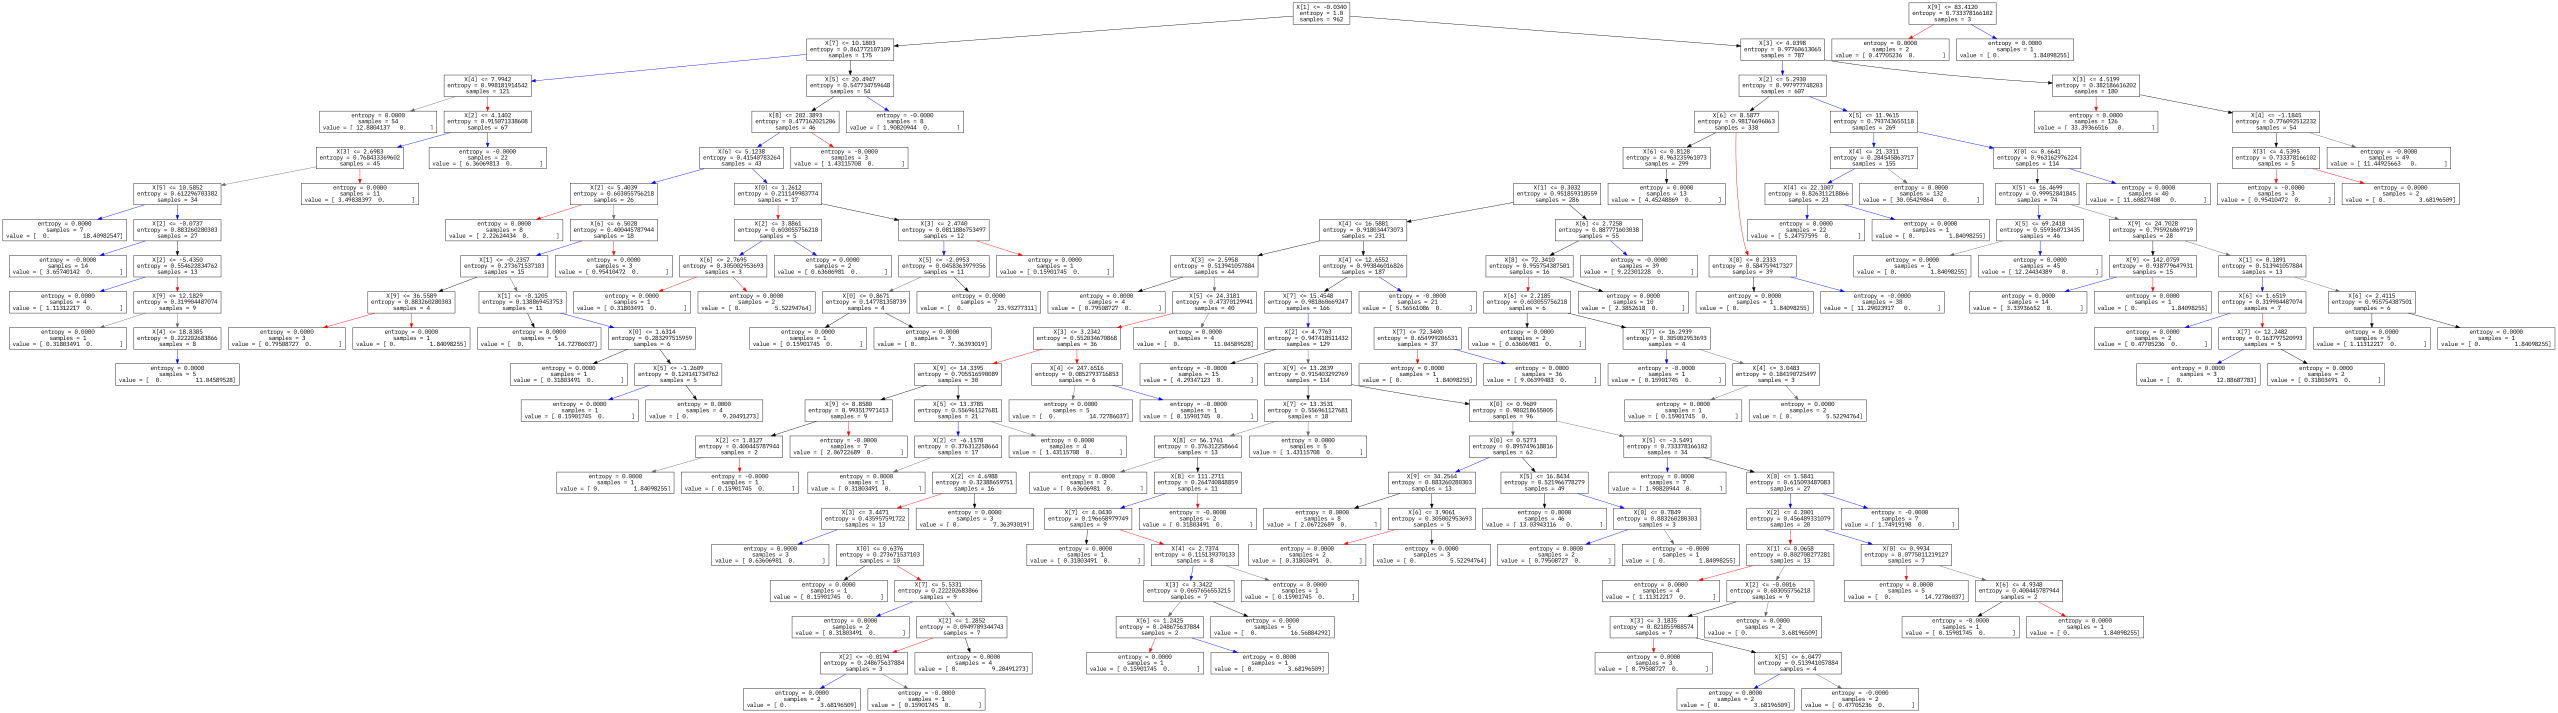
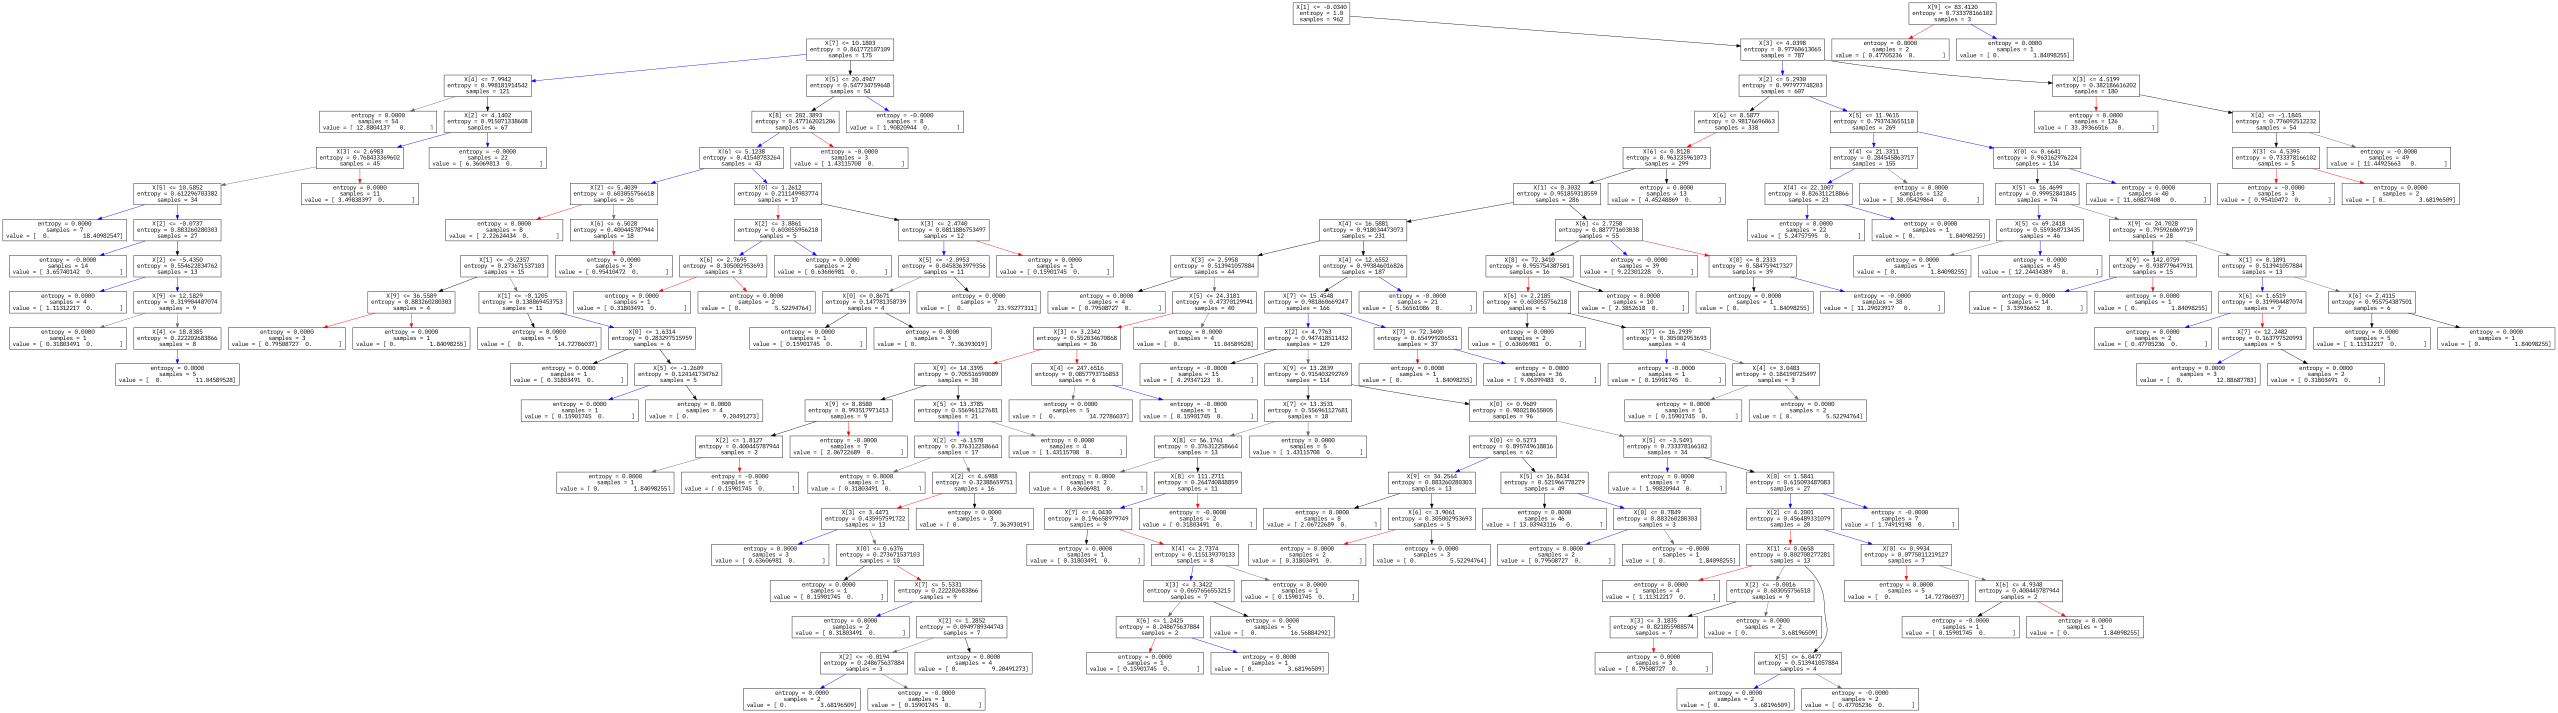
(1096, 31) -> none
(488, 102) -> (488, 102)
(1703, 139) -> (1703, 139)
none -> (1614, 175)
(1737, 193) -> (1674, 248)
(614, 194) -> (614, 194)
(778, 230) -> (778, 230)
(561, 248) -> none
(177, 282) -> (177, 282)
none -> (1361, 320)
(1077, 375) -> (1077, 375)
(1513, 427) -> none
none -> (965, 463)
none -> (872, 535)
(1770, 591) -> (1770, 591)
(949, 607) -> none
(915, 645) -> (915, 645)
(1724, 645) -> (1824, 606)
